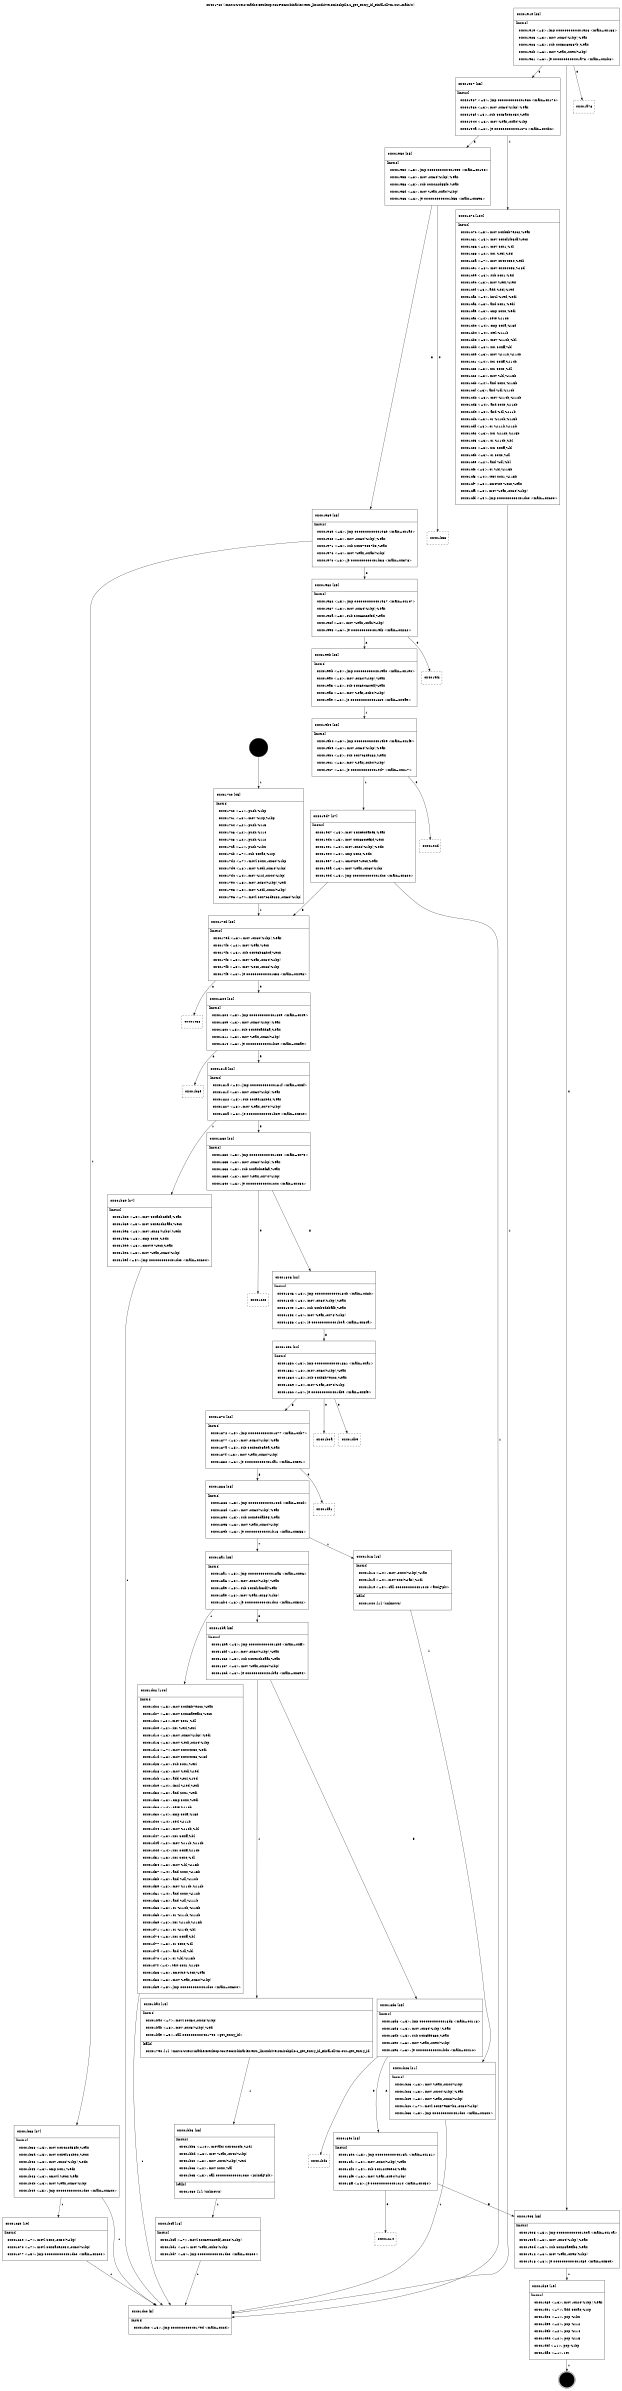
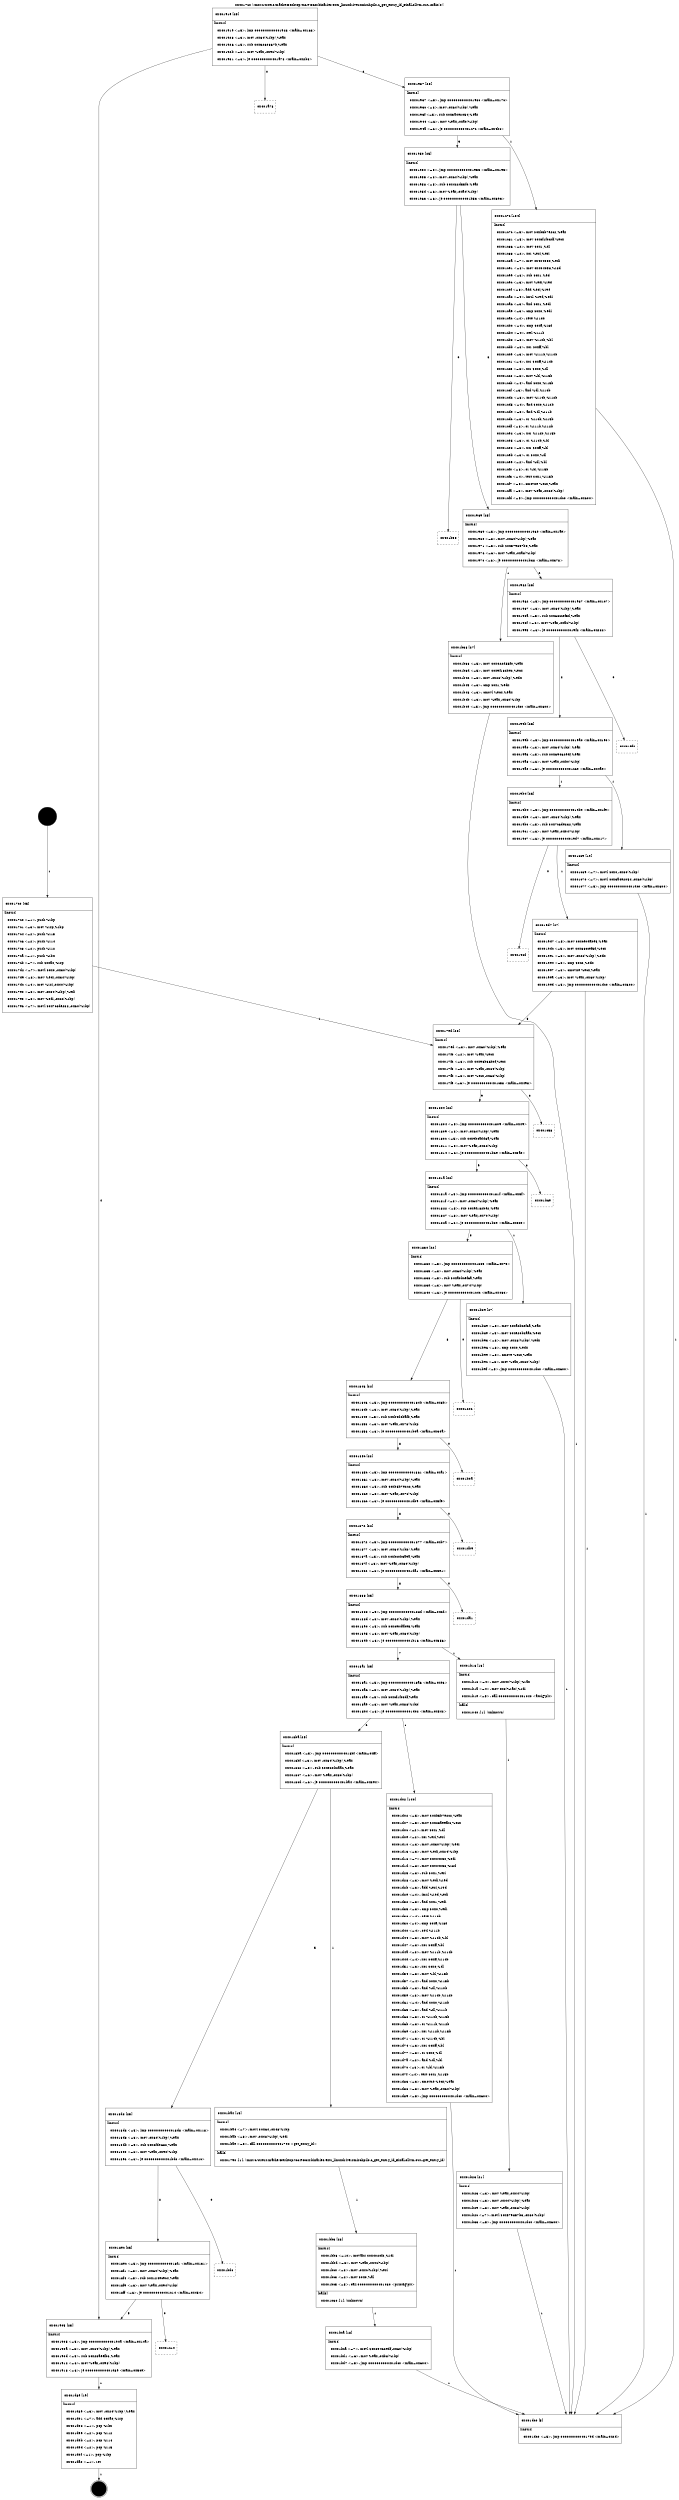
(324, 1415) -> (453, 1453)
(60, 2206) -> (621, 809)
